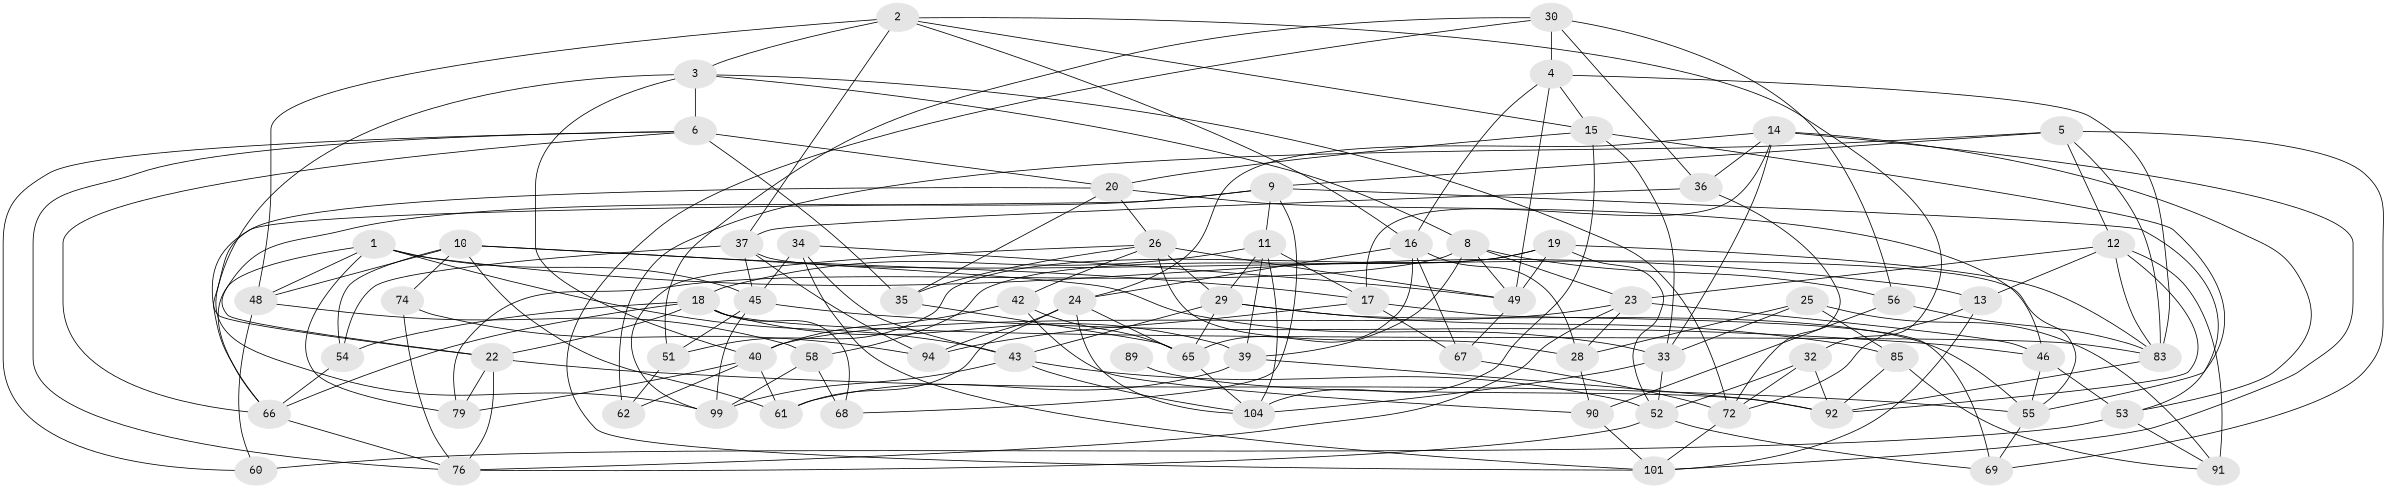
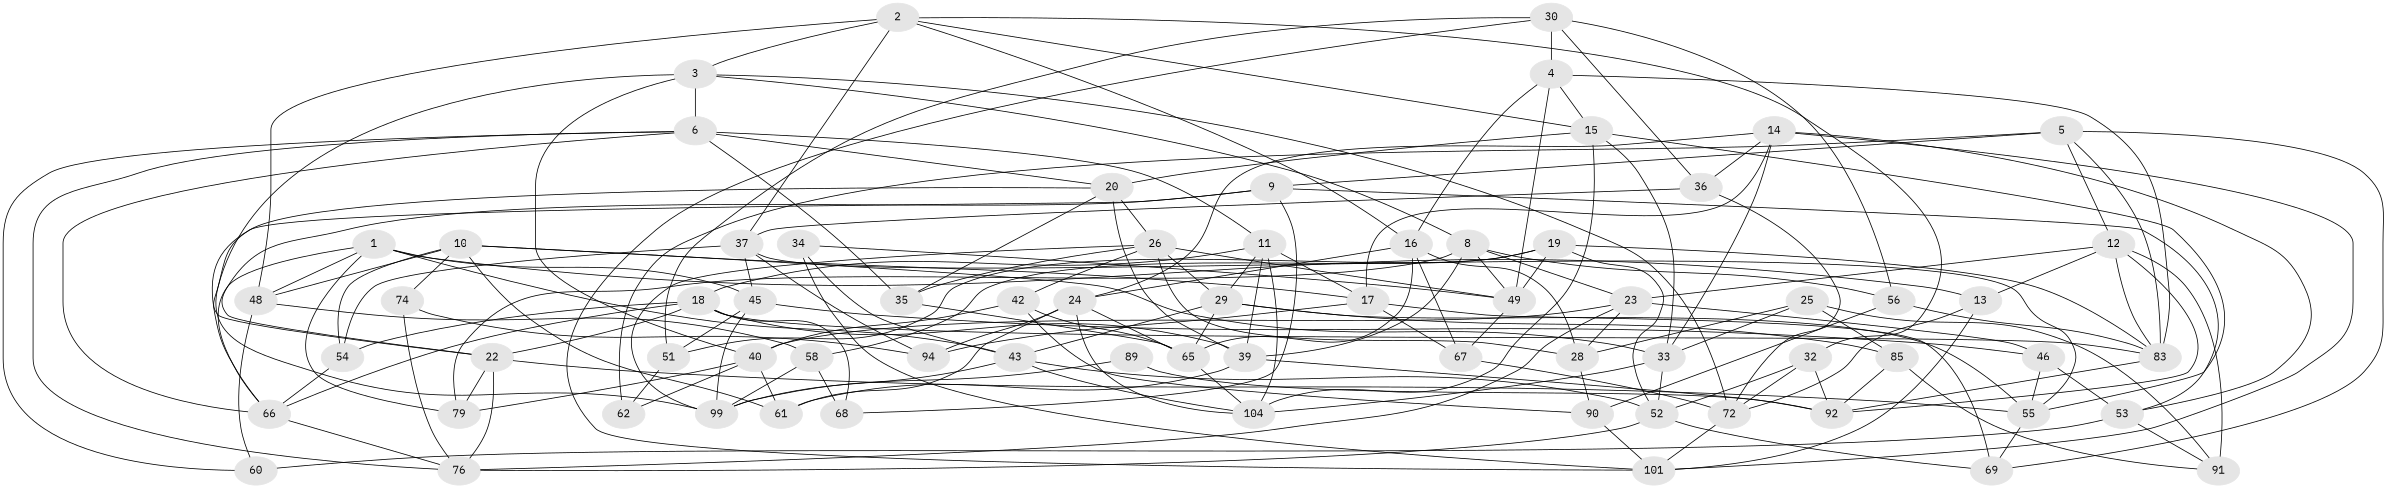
(1268, 216) -> (992, 150)
(1704, 217) -> (1146, 294)
(777, 272) -> none
none -> (960, 379)
